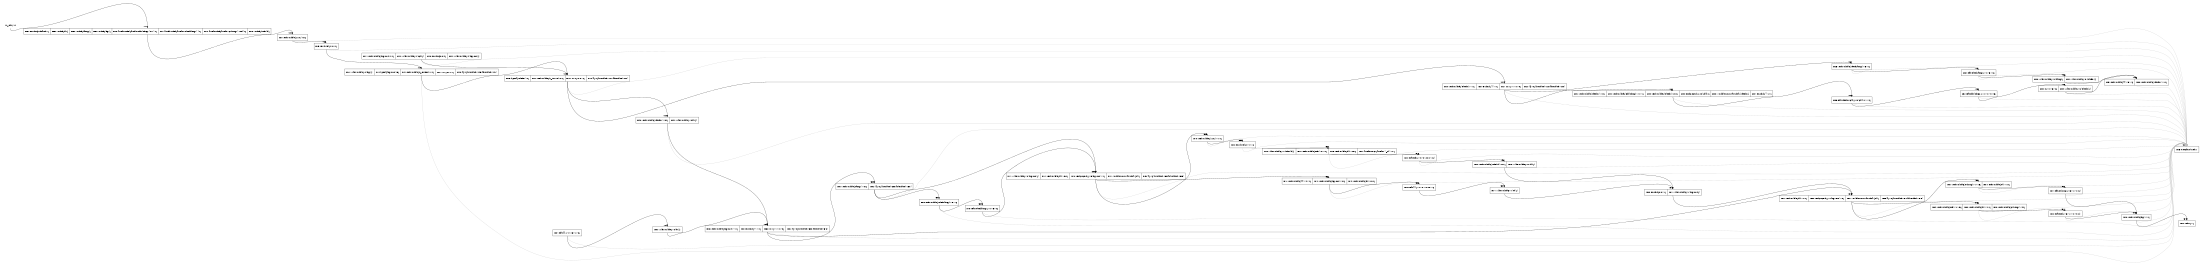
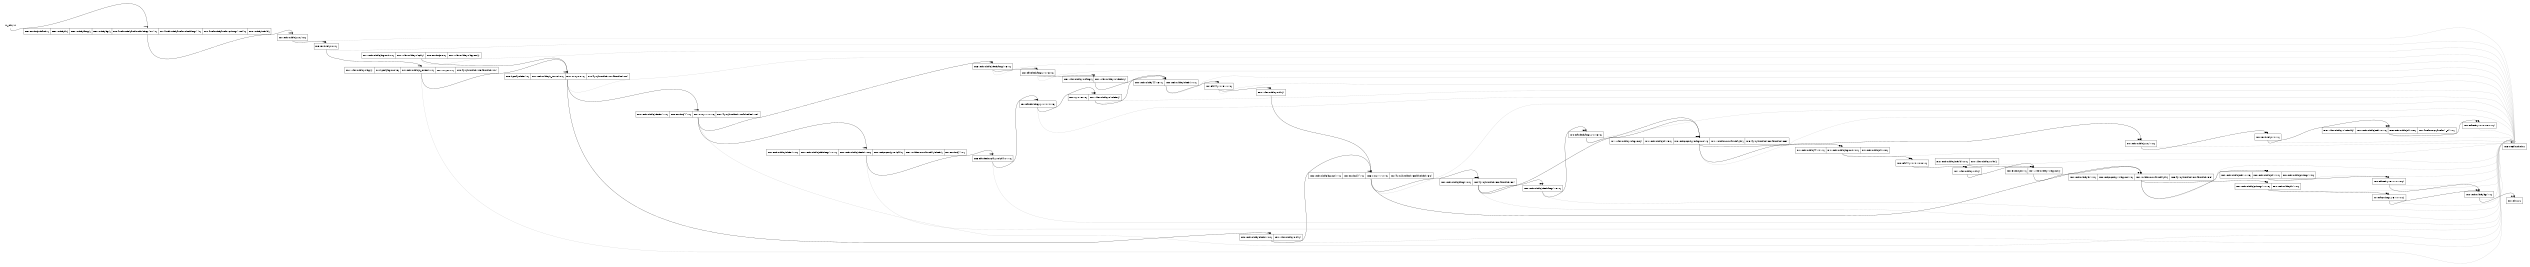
none -> (1203, 83)
(1461, 161) -> none
